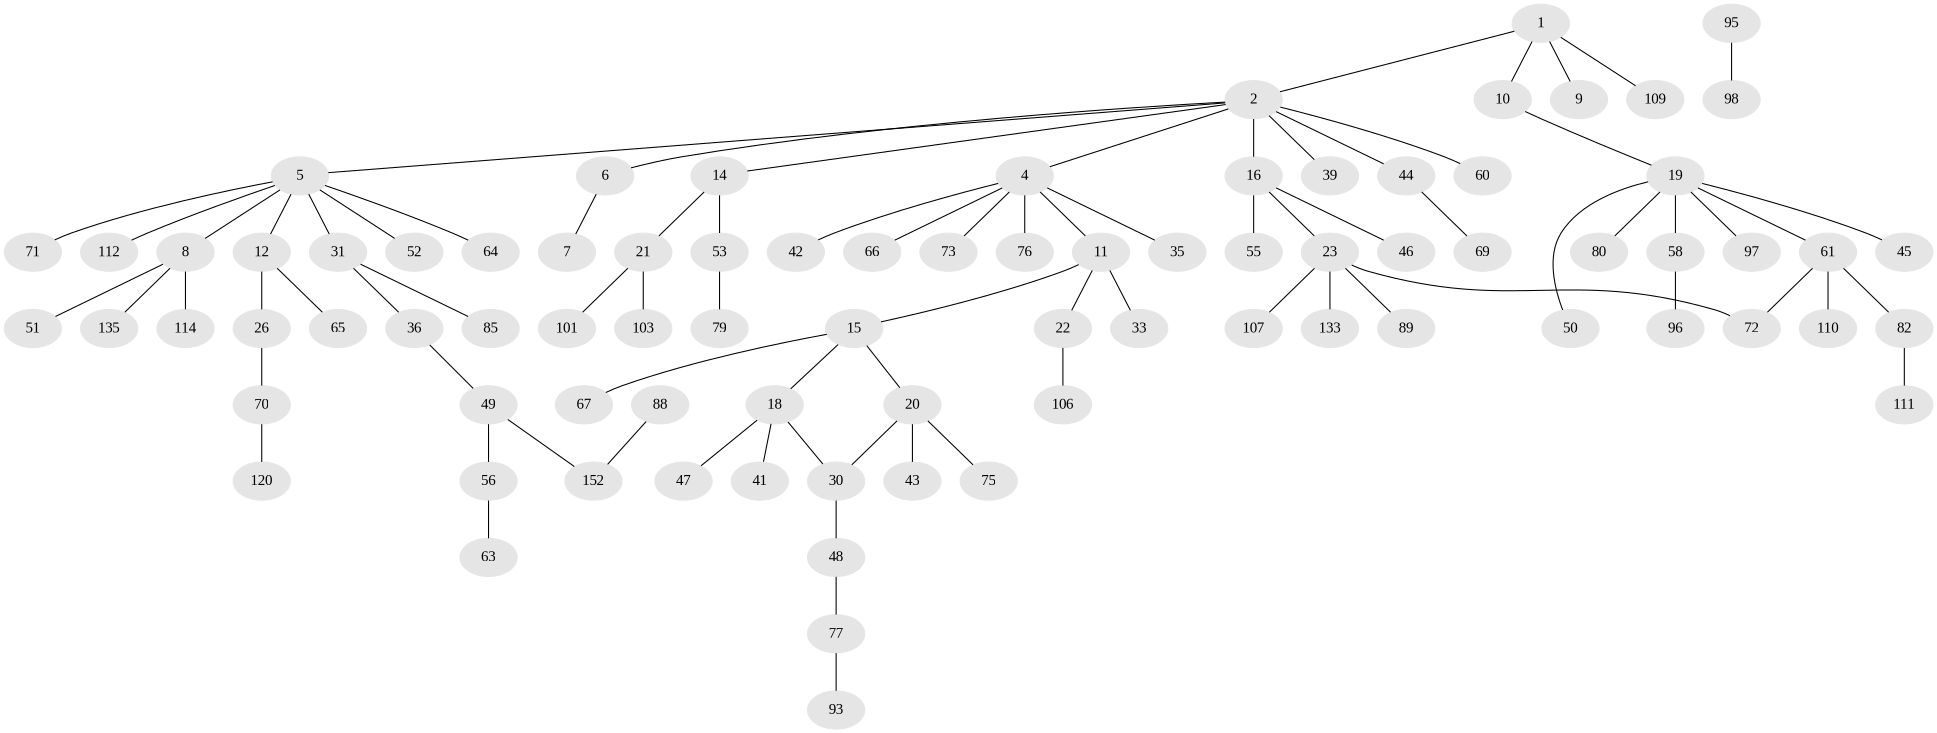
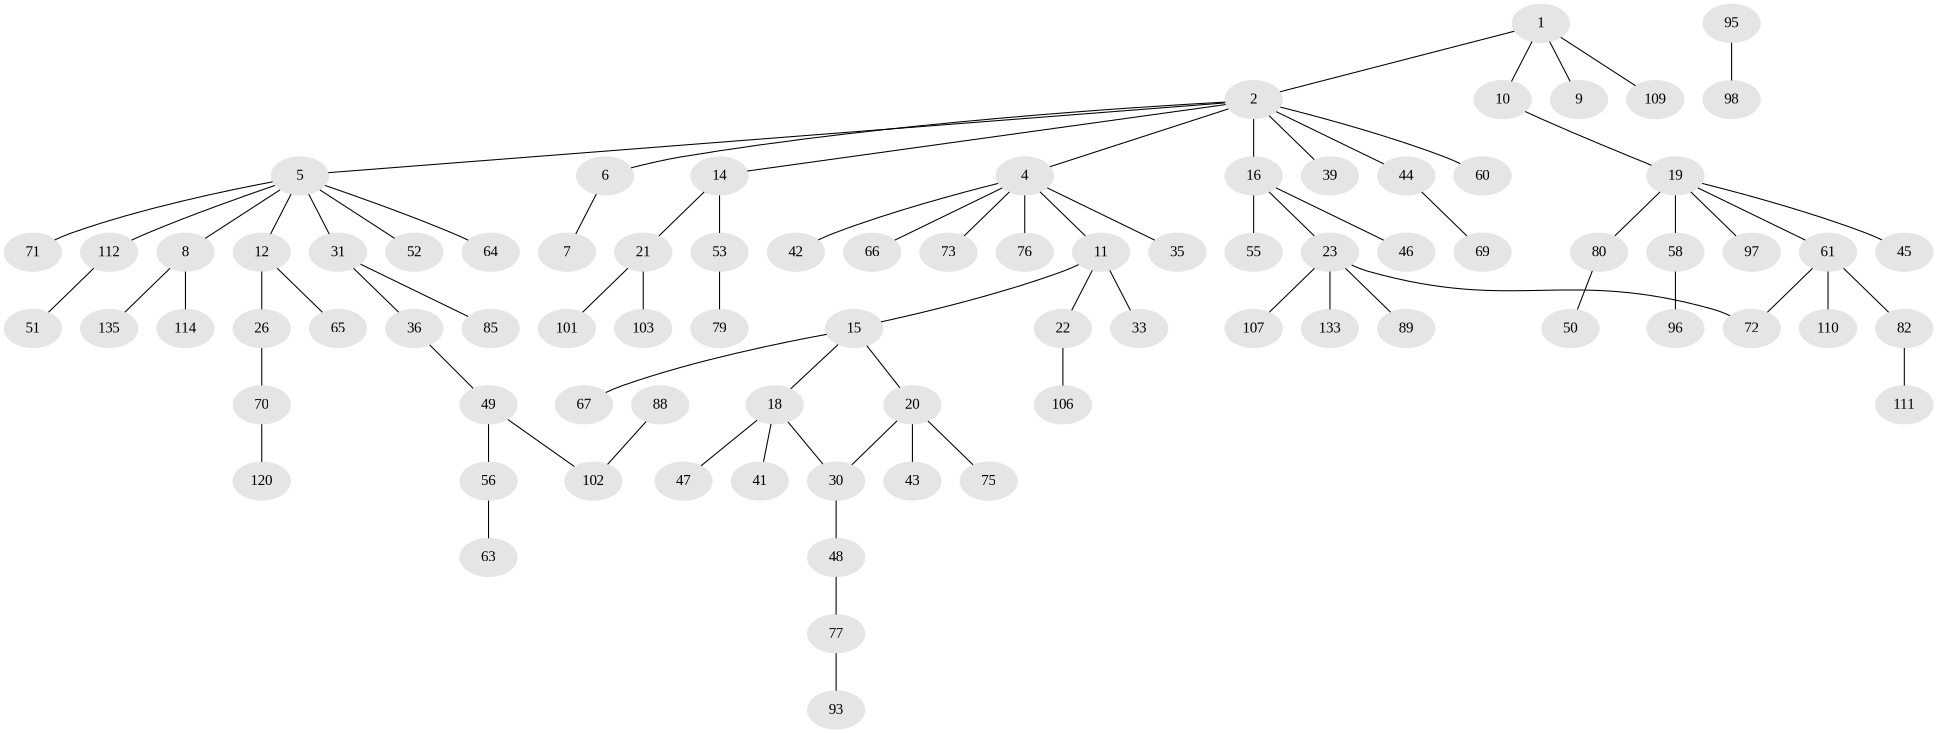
(1568, 224) -> (1588, 283)
(109, 290) -> (71, 290)
(593, 481) -> (593, 481)
